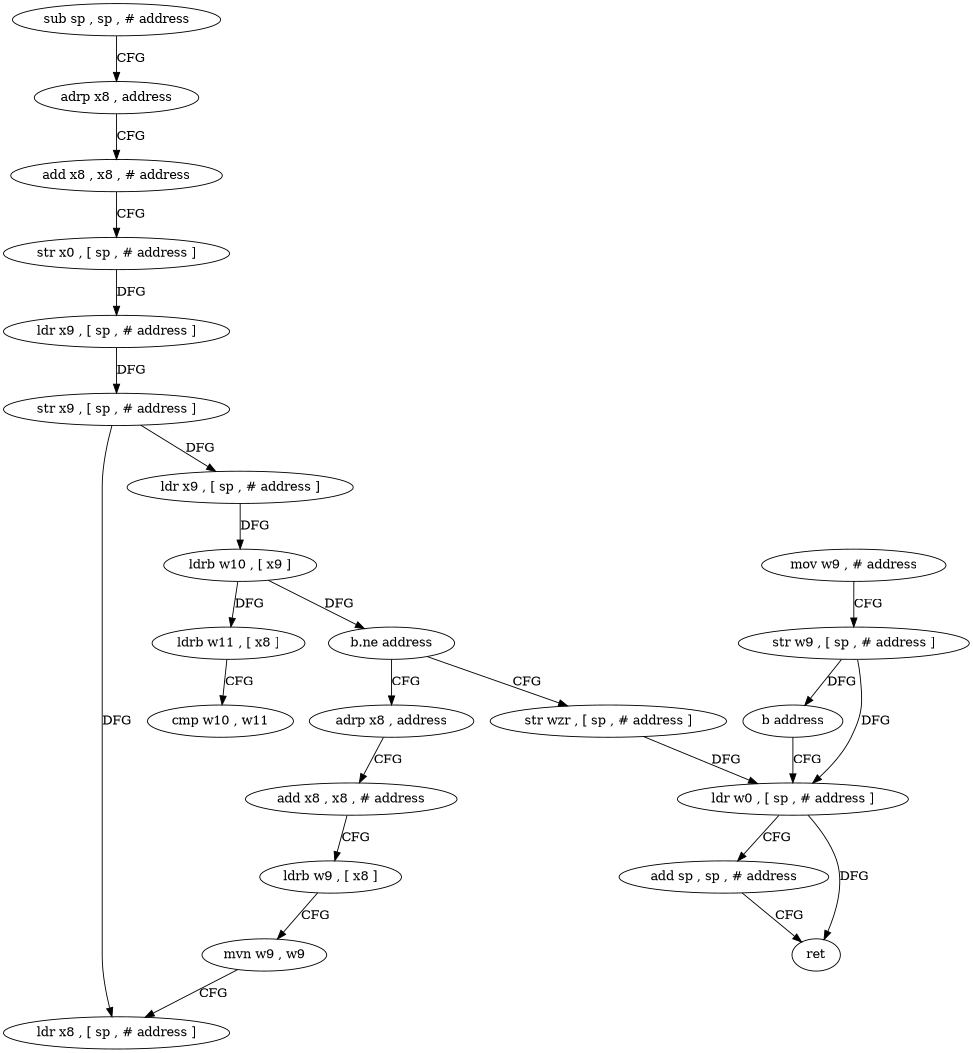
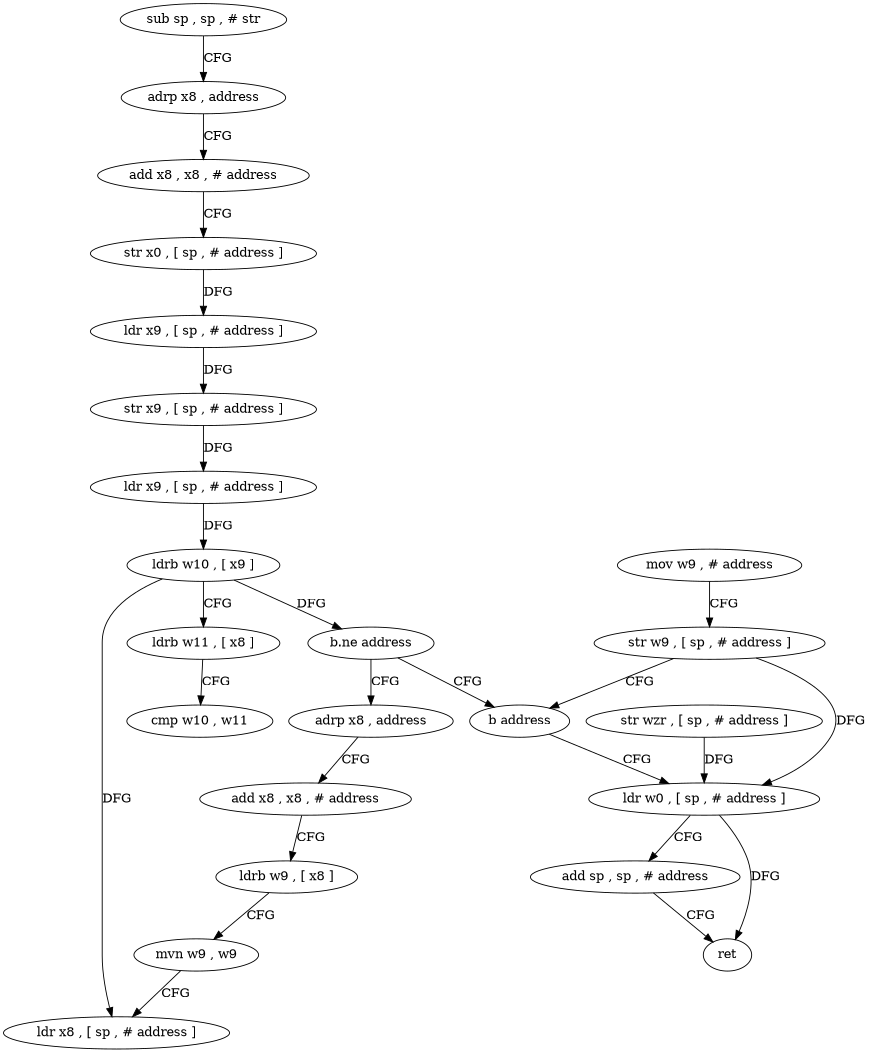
(117, 20) -> (203, 20)
(250, 604) -> (218, 604)
(493, 680) -> (442, 680)
(842, 682) -> (640, 682)
(102, 716) -> (102, 779)
